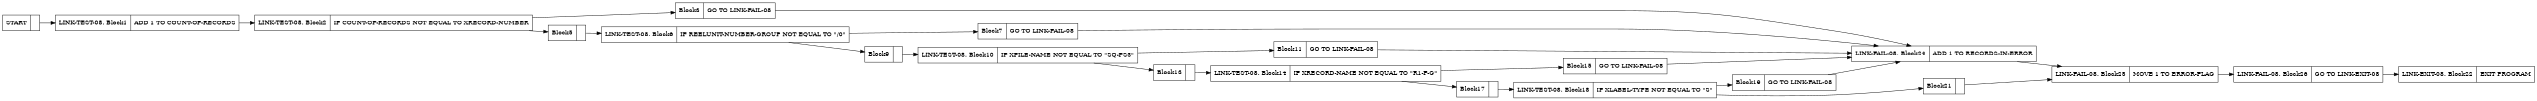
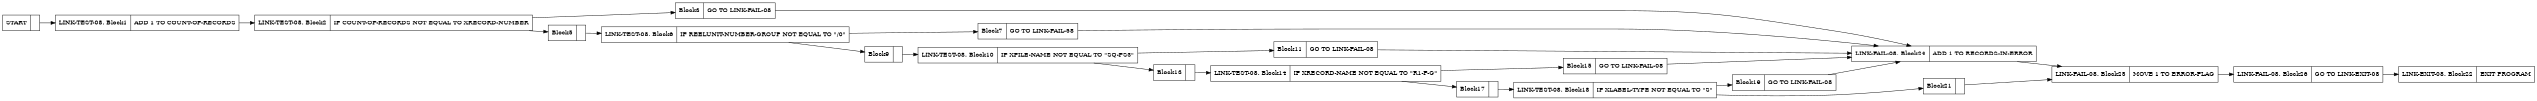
(1042, 31) -> (1042, 31)
